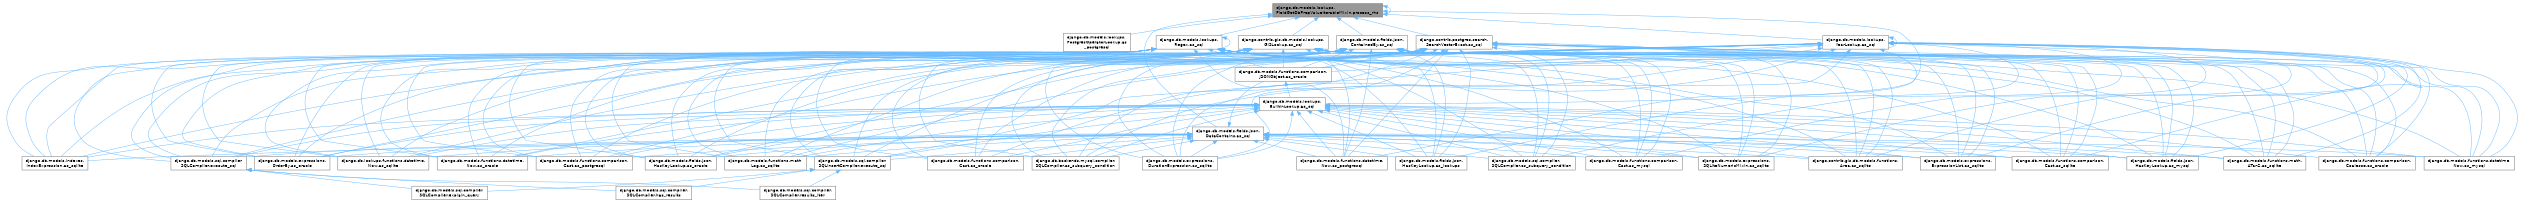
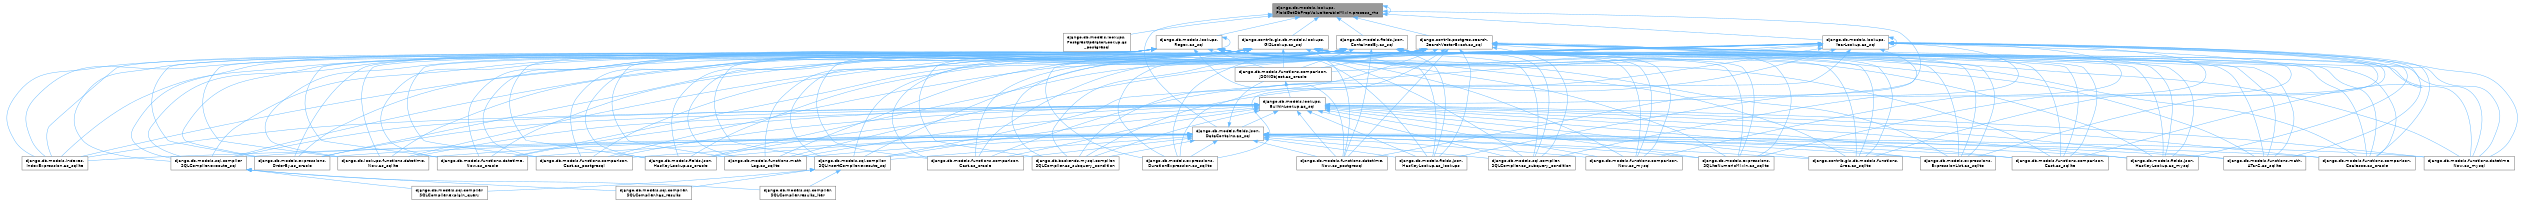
none -> (1794, 141)
(1264, 149) -> (1258, 120)
(1634, 163) -> (1634, 163)
